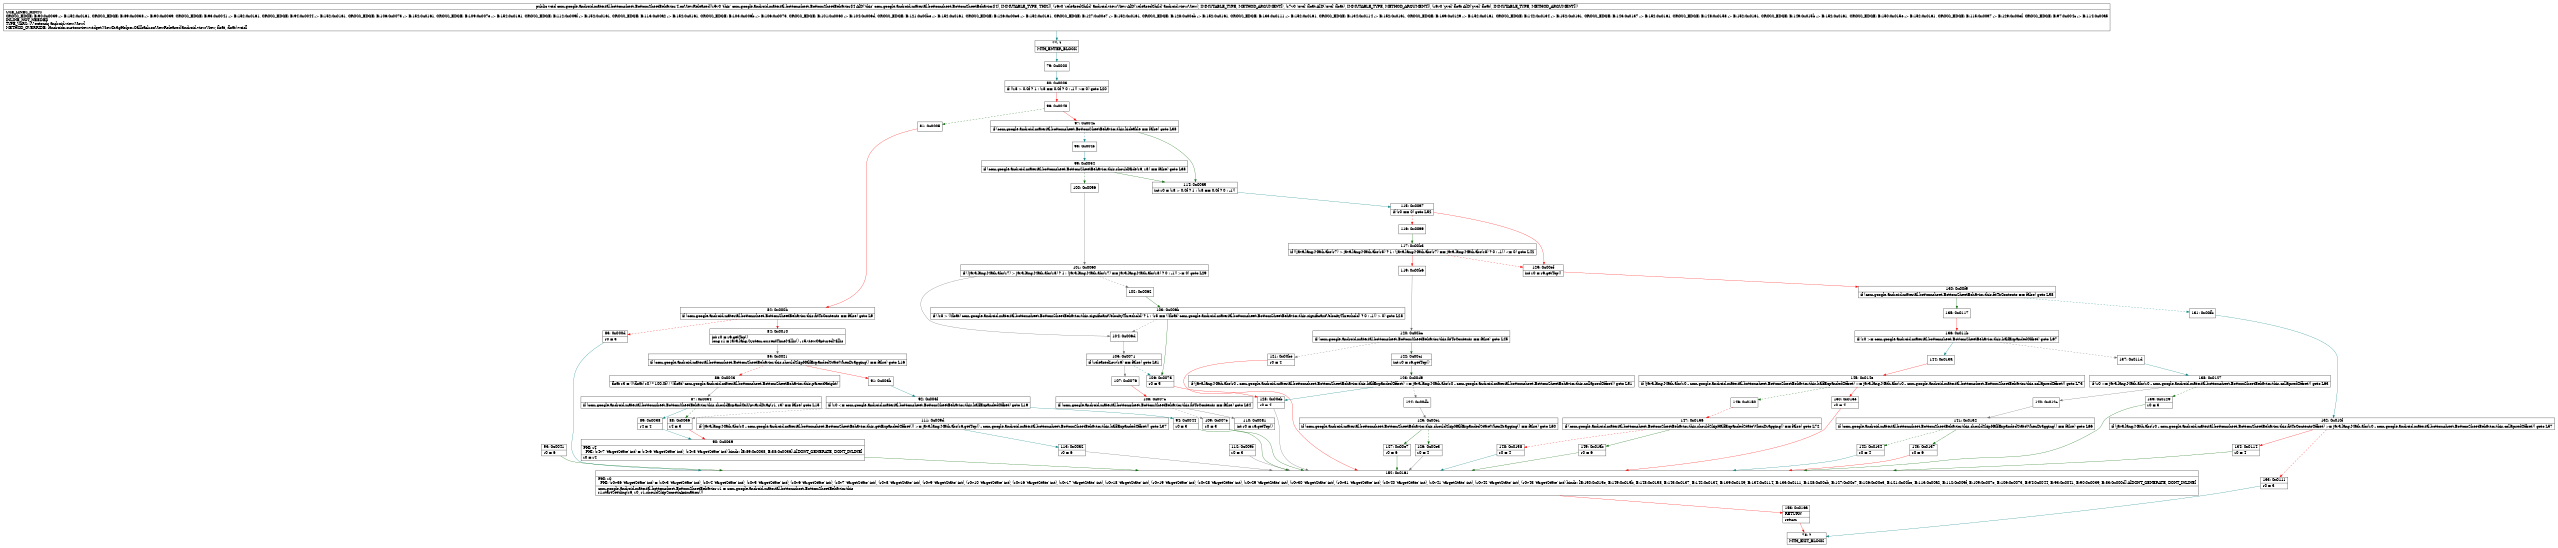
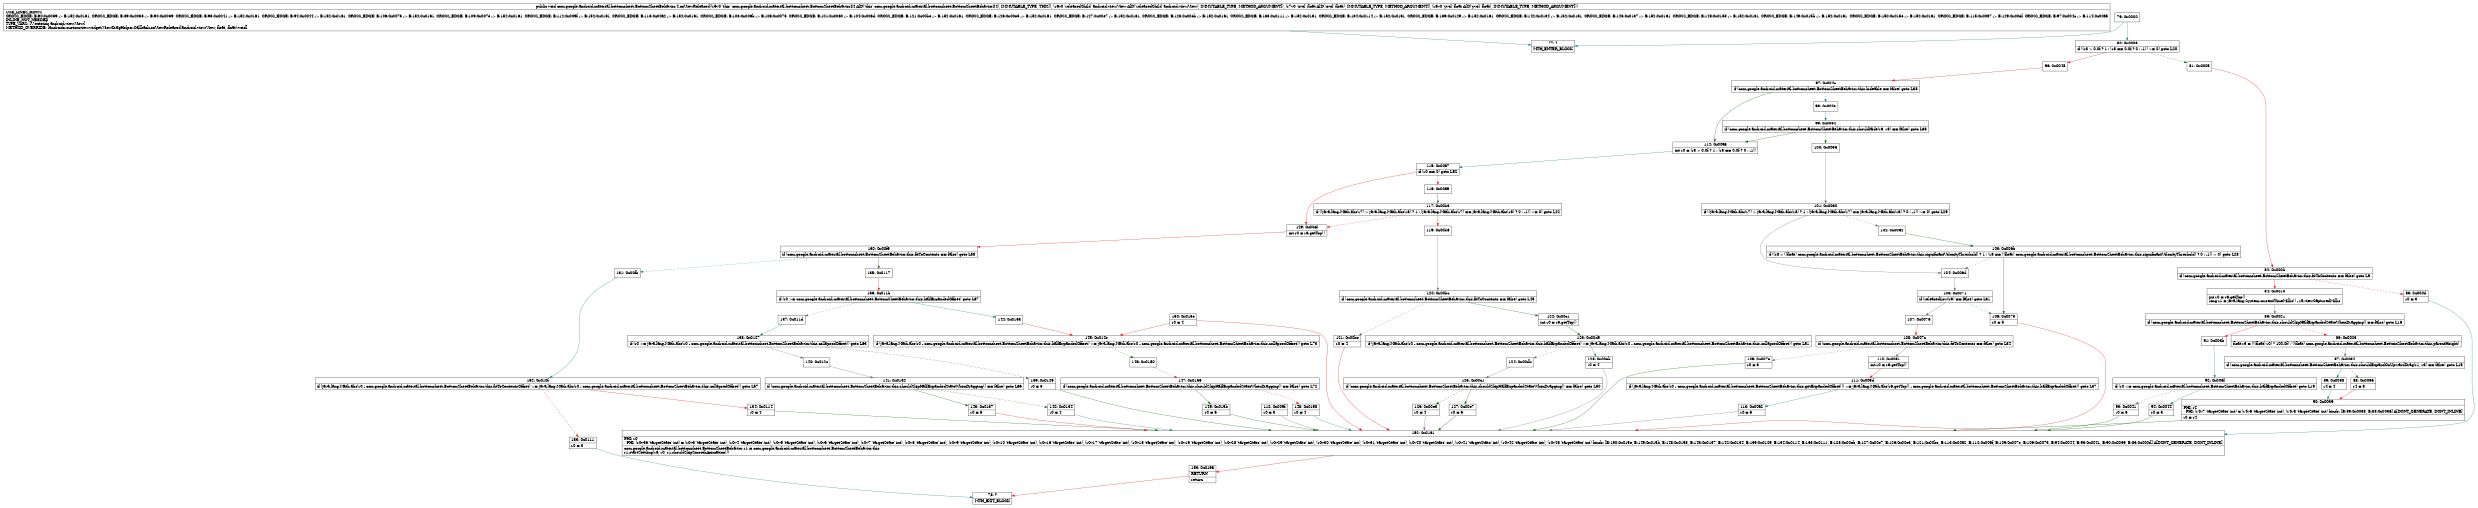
(1057, 56) -> (1853, 42)
(995, 116) -> (2166, 57)
none -> (1877, 372)
(1854, 391) -> (1146, 329)
(1214, 392) -> (1941, 428)
(762, 413) -> (2159, 395)
